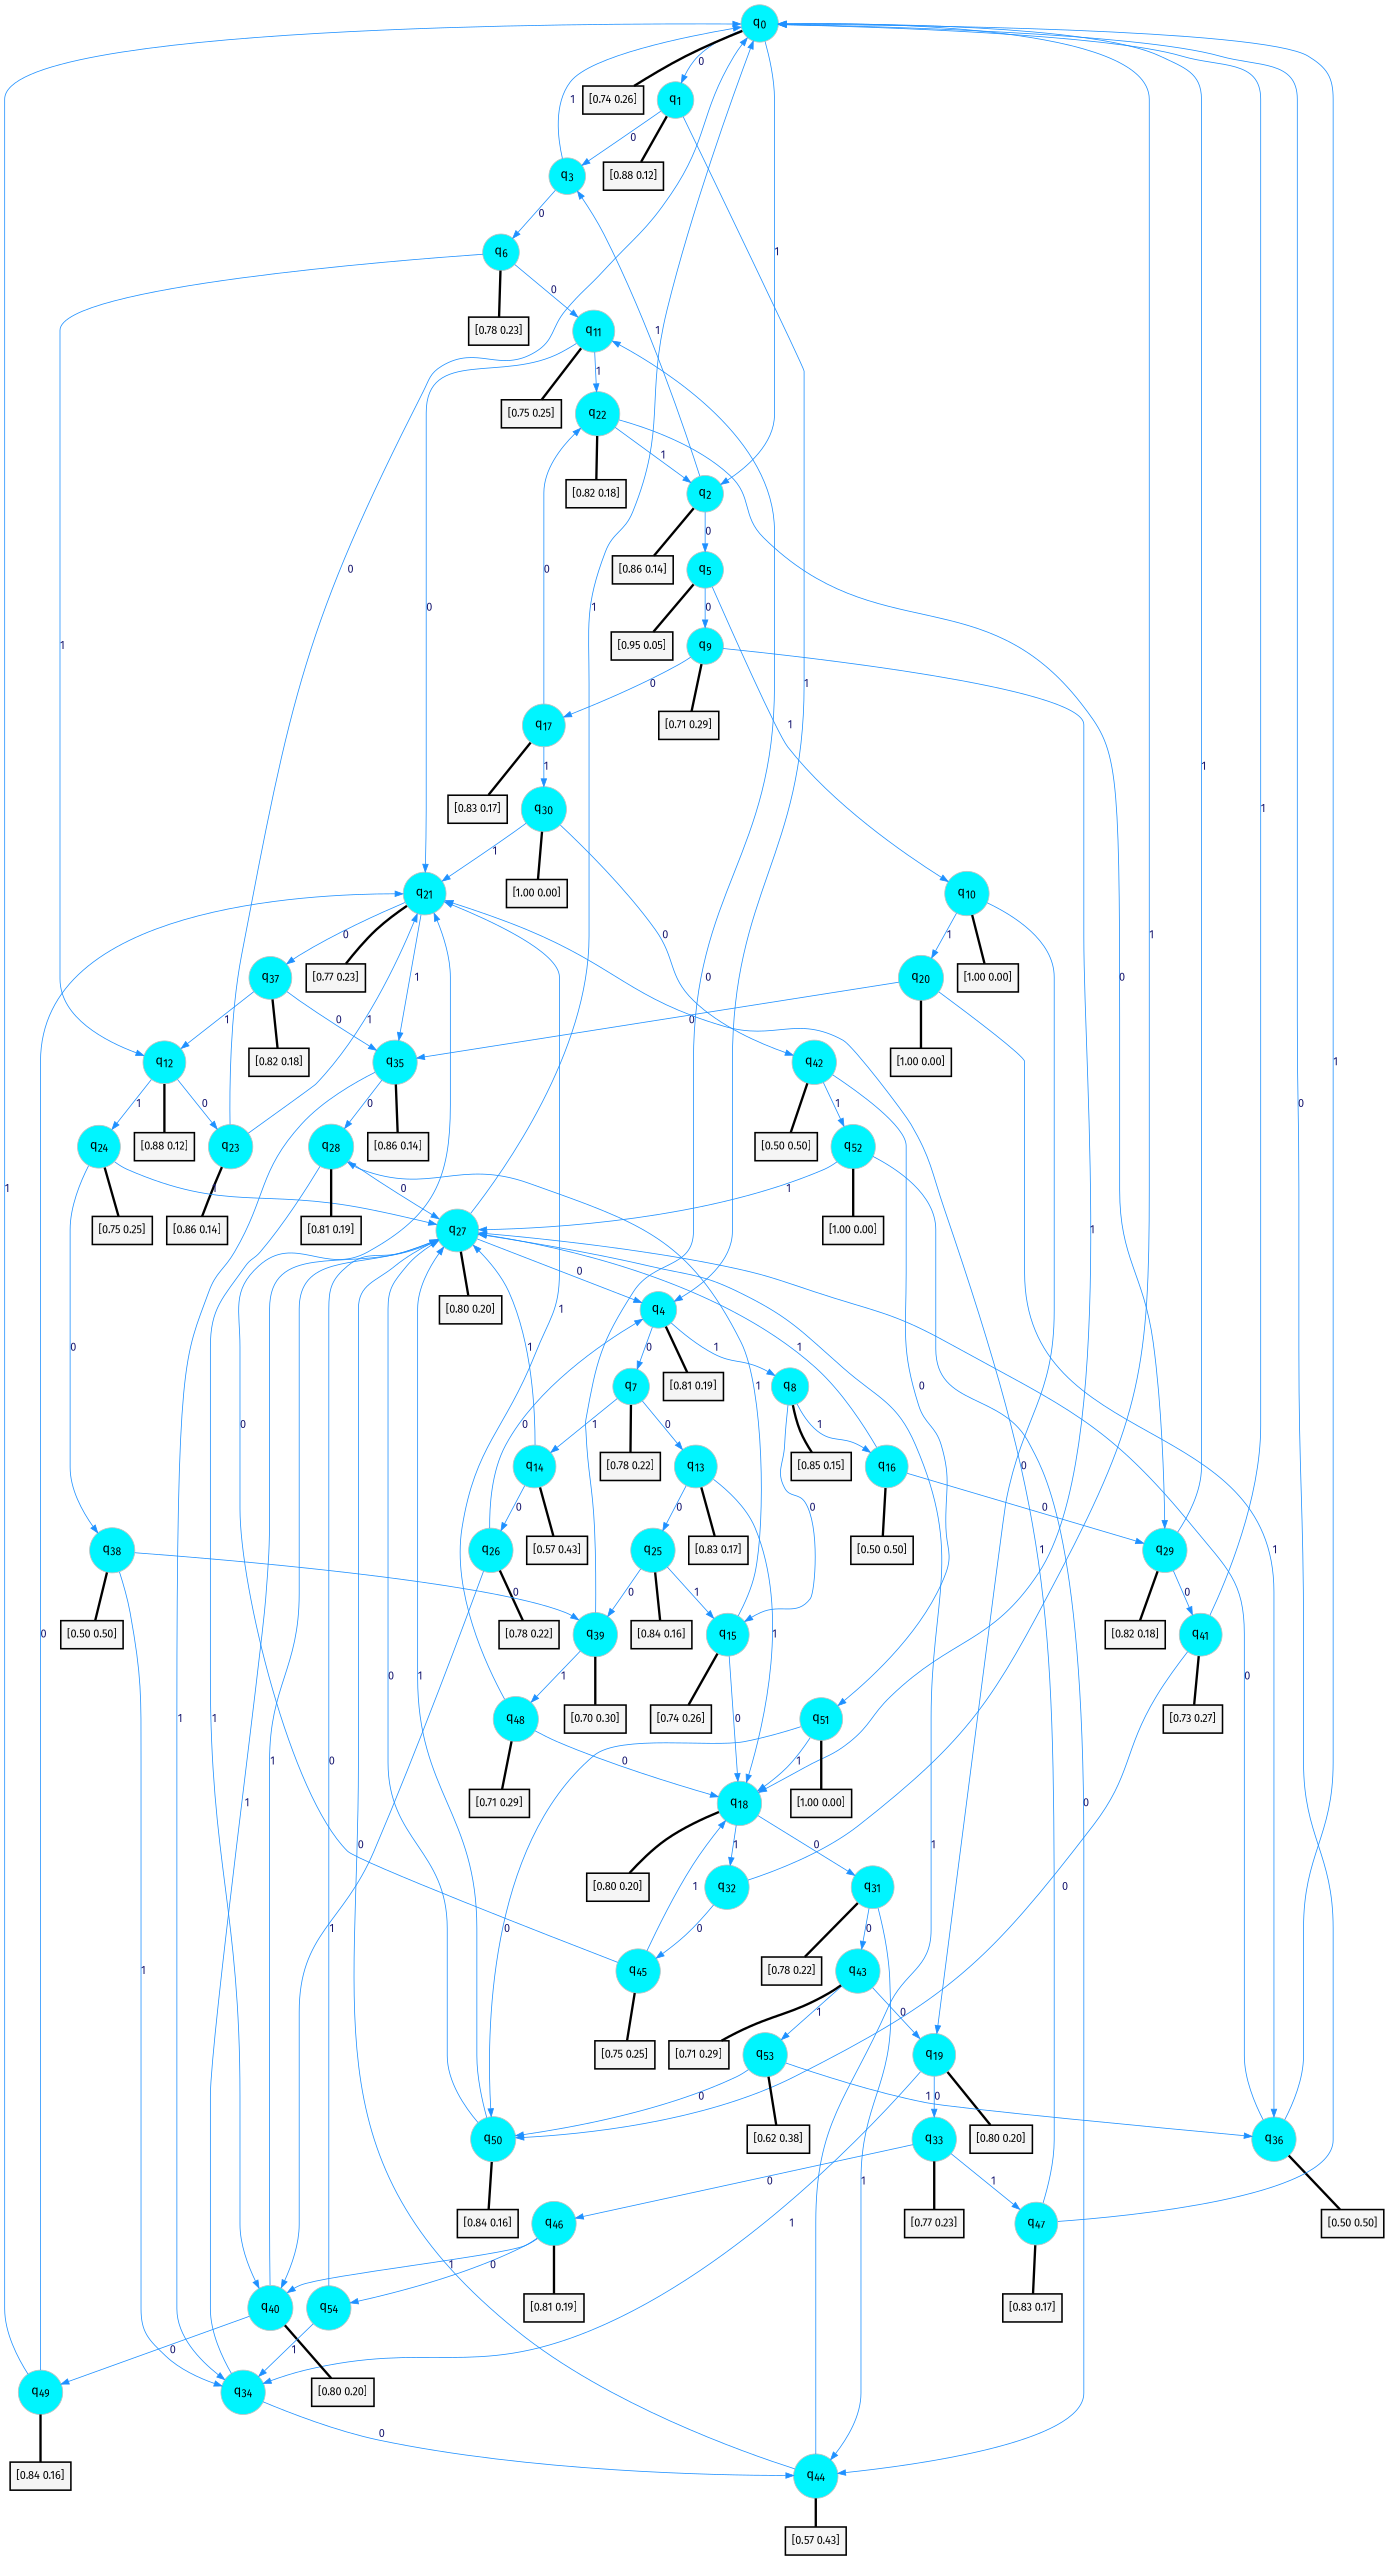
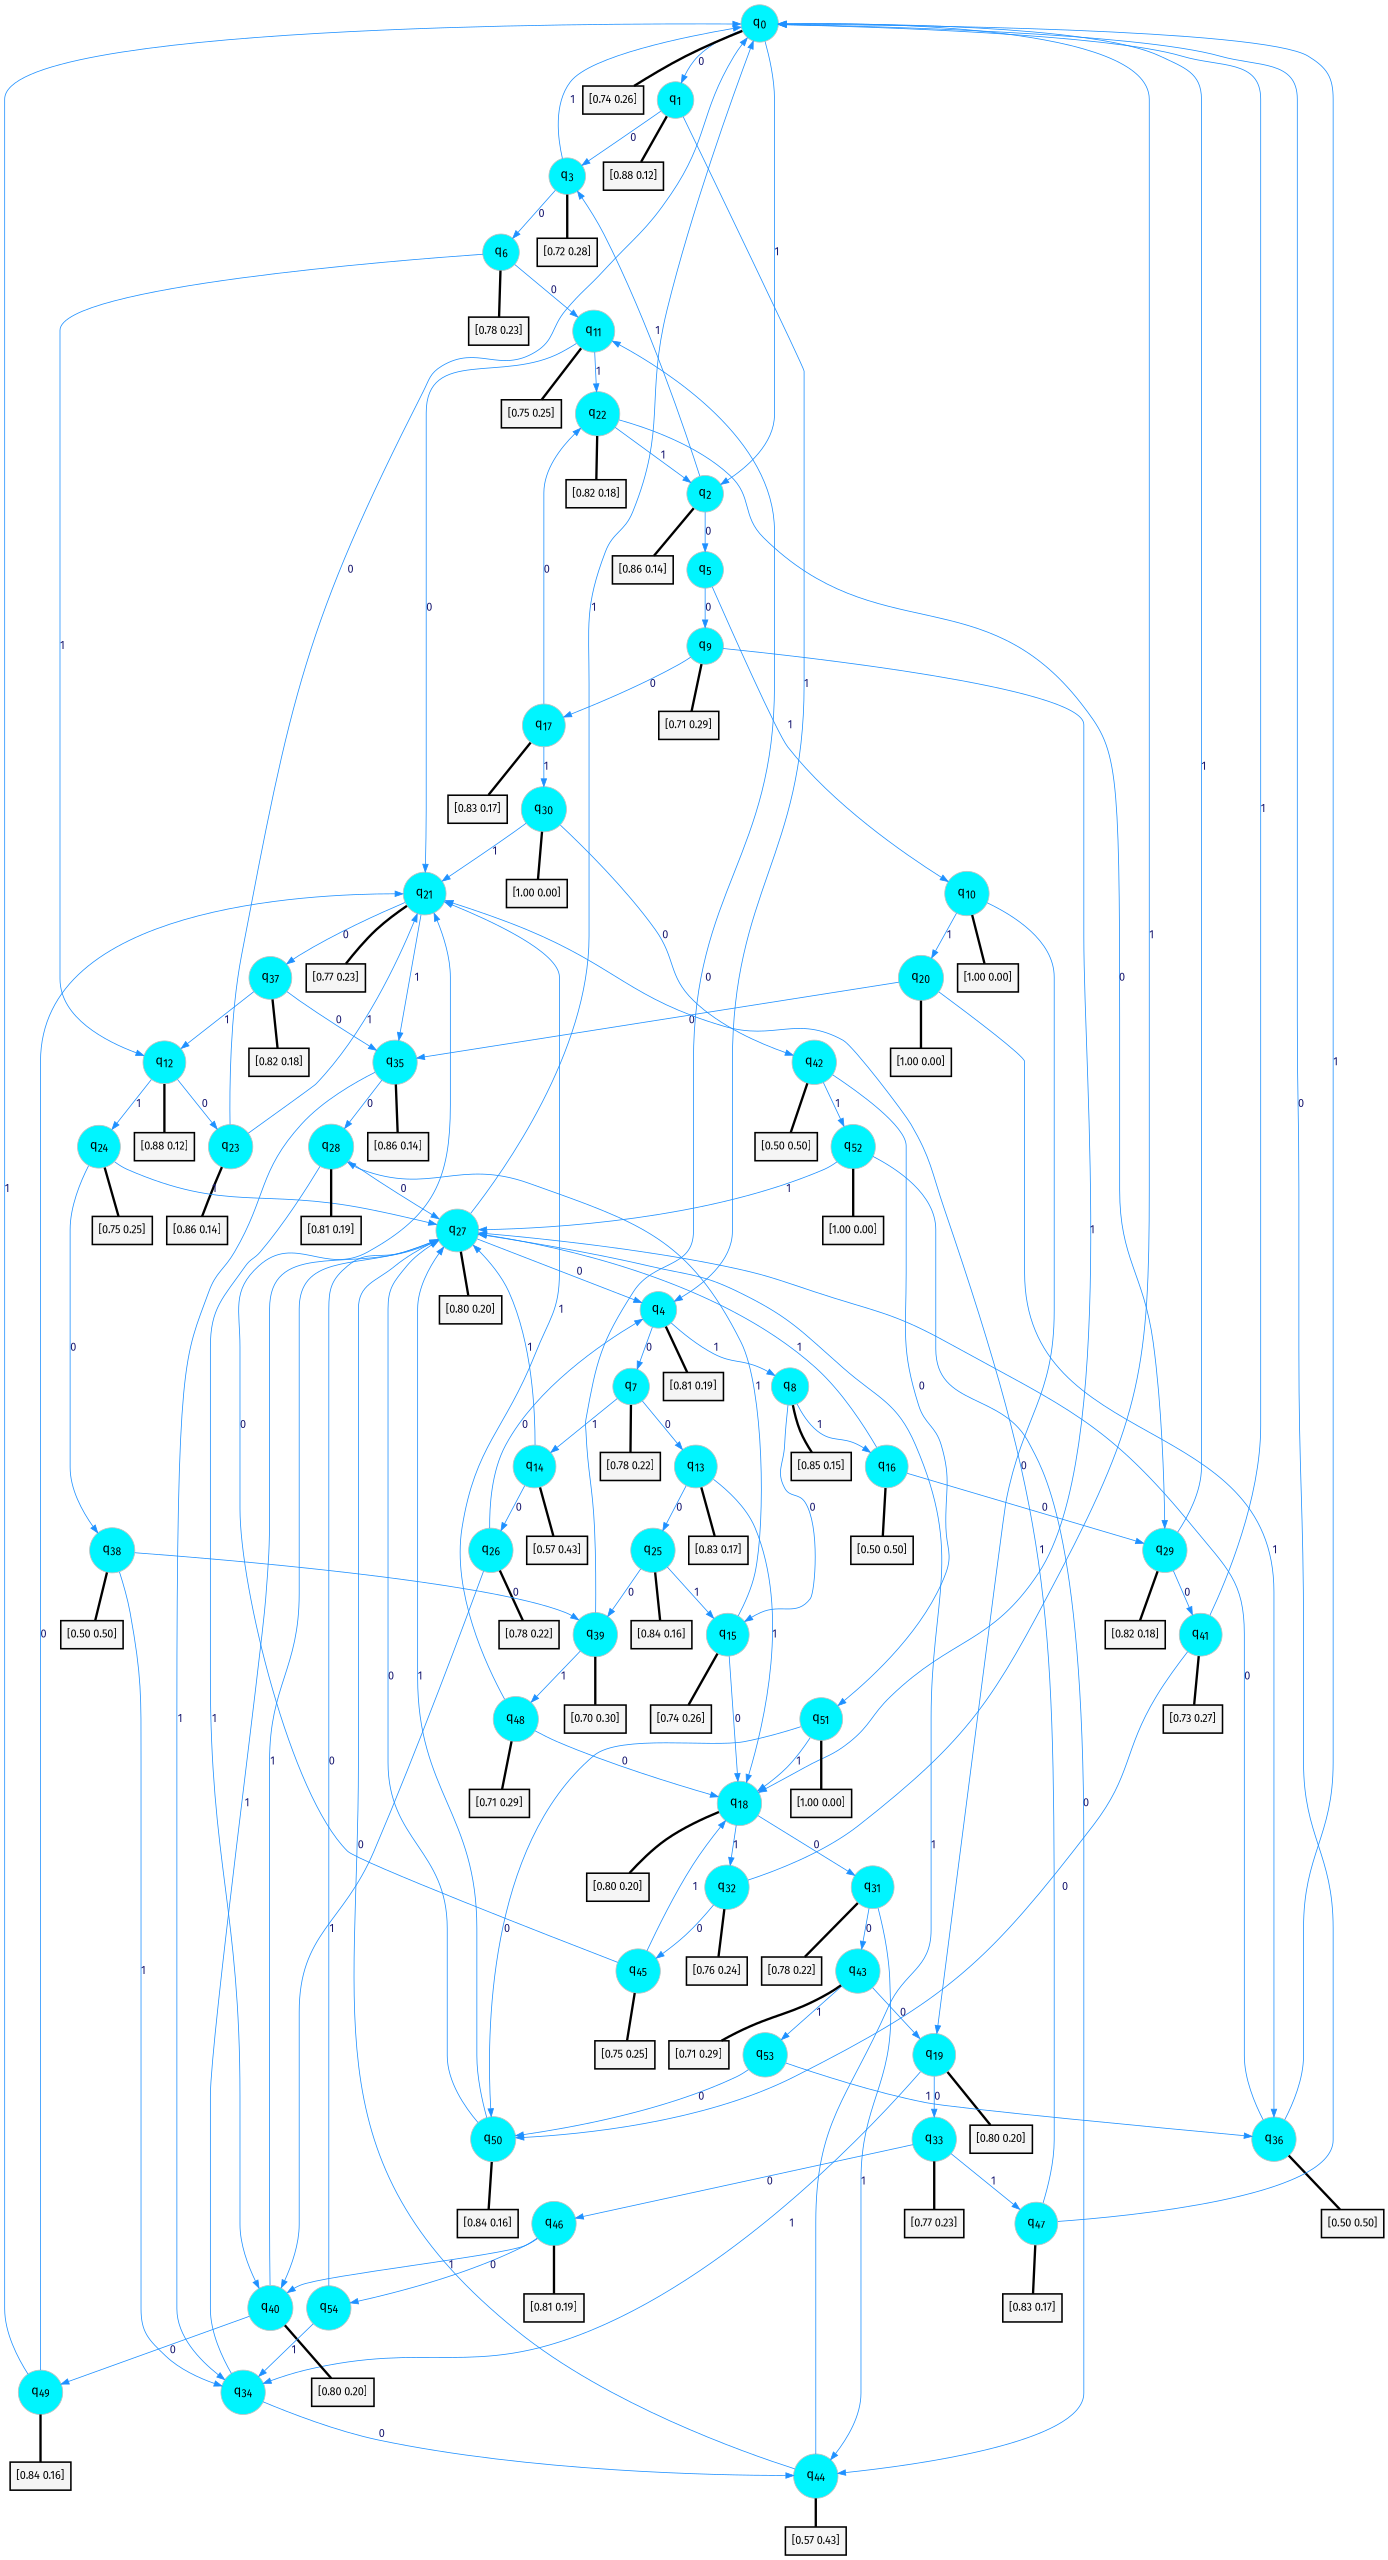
none -> (567, 252)
(642, 646) -> none
none -> (717, 1971)
(778, 2139) -> none
